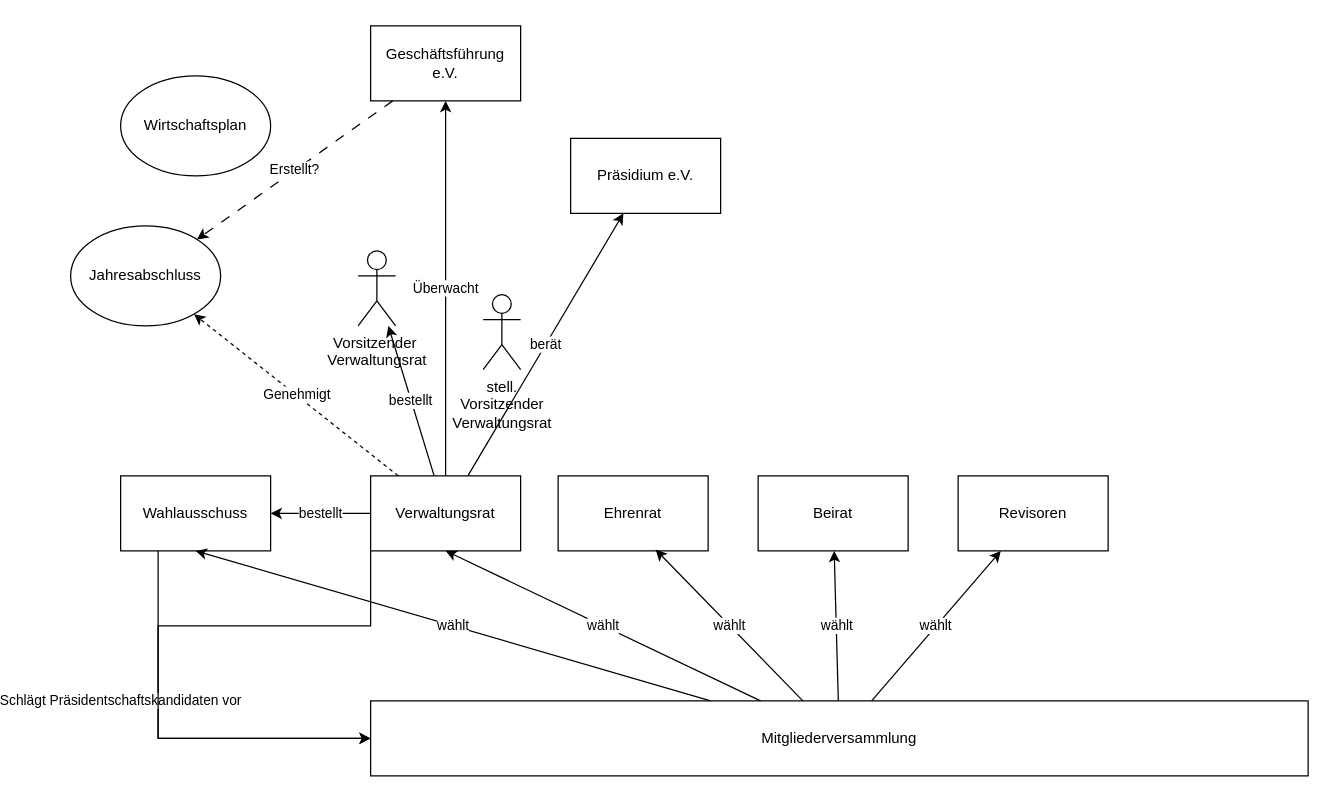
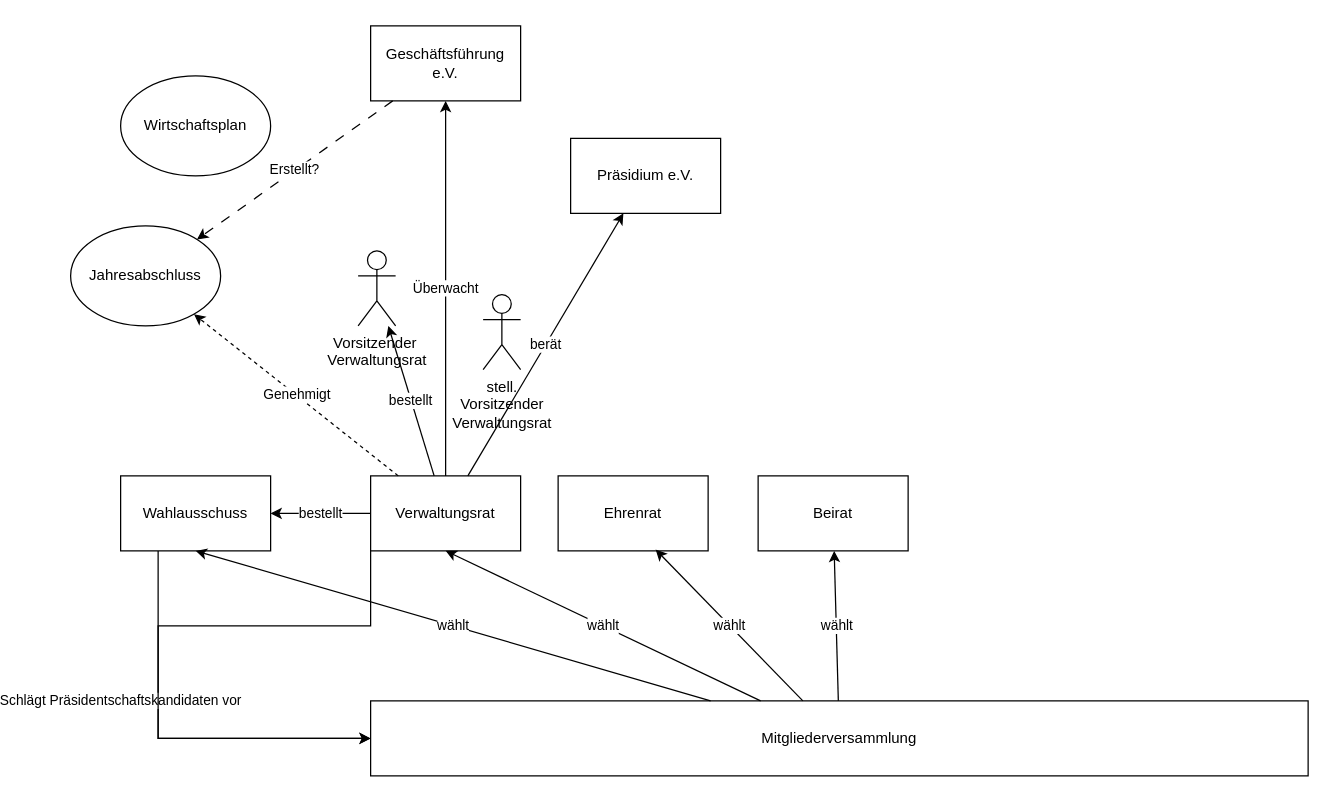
(1033, 513) -> none
(933, 629) -> none
